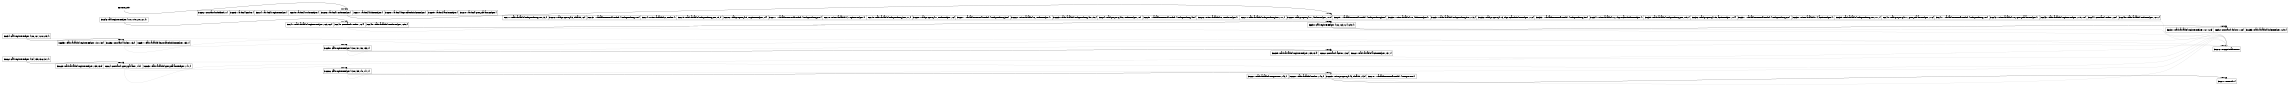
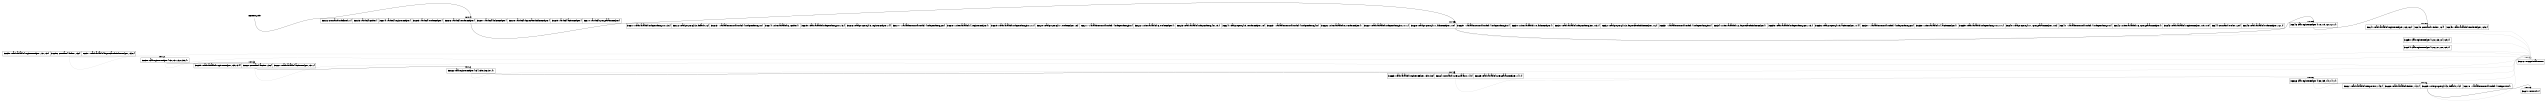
(839, 25) -> none
(2227, 30) -> none
(72, 40) -> none
none -> (1887, 40)
none -> (362, 68)
